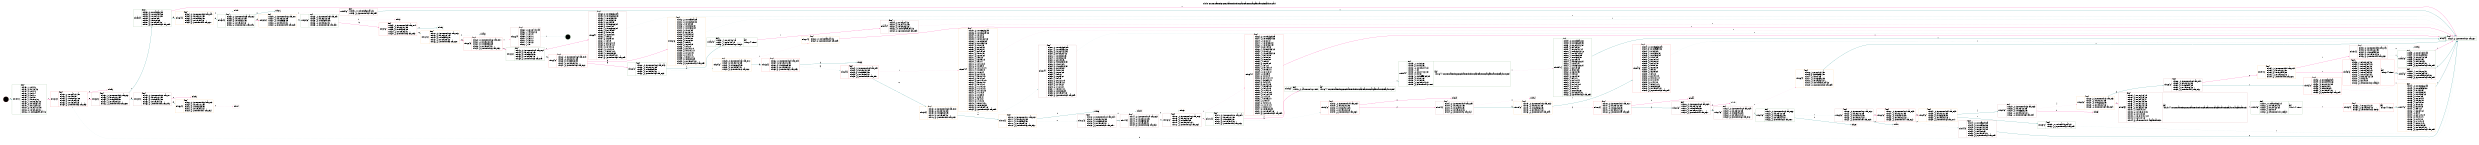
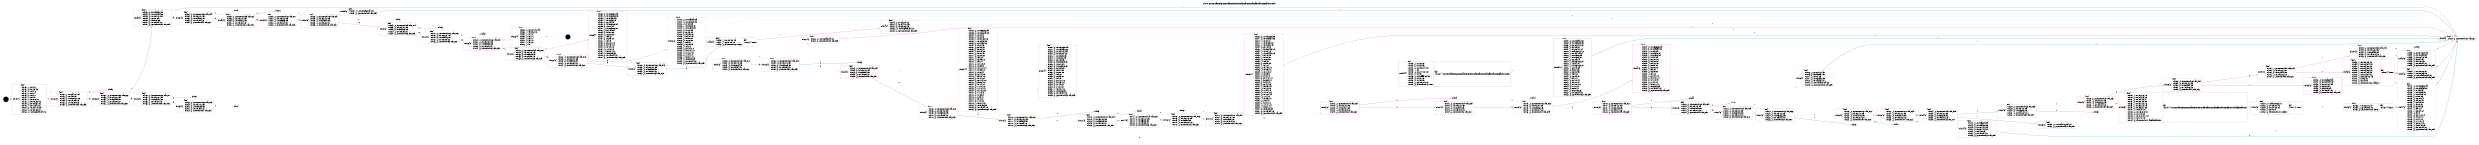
(1340, 89) -> none
(899, 92) -> (899, 92)
